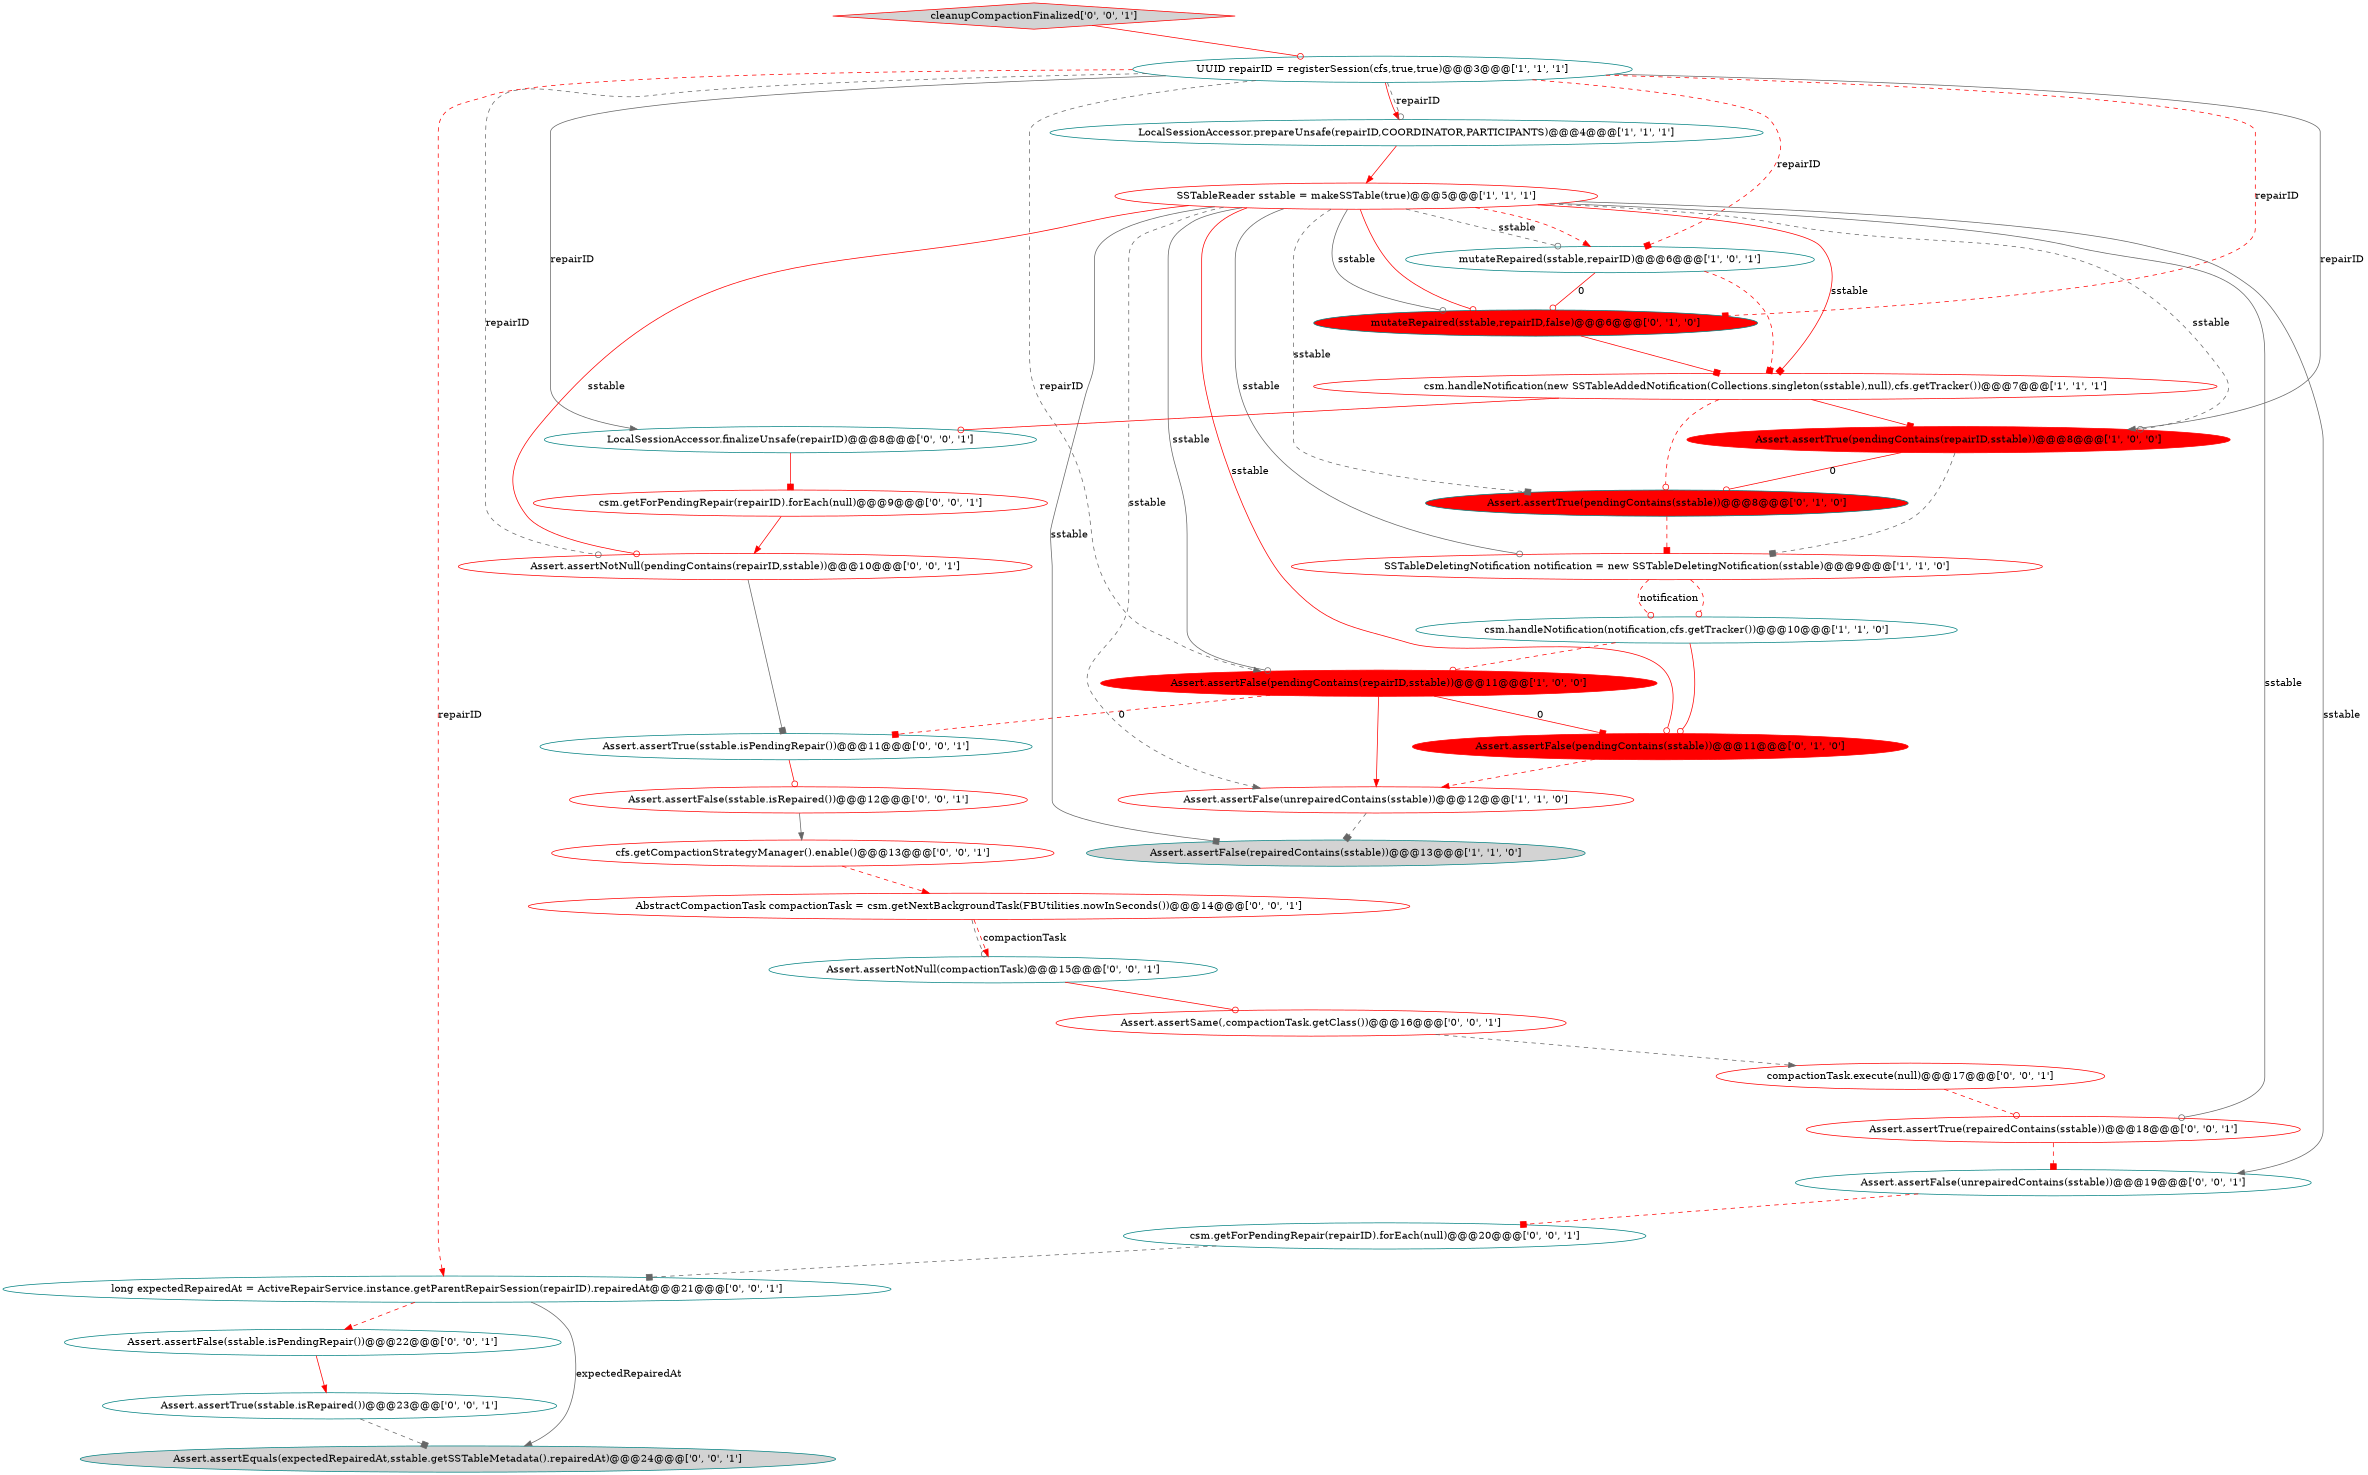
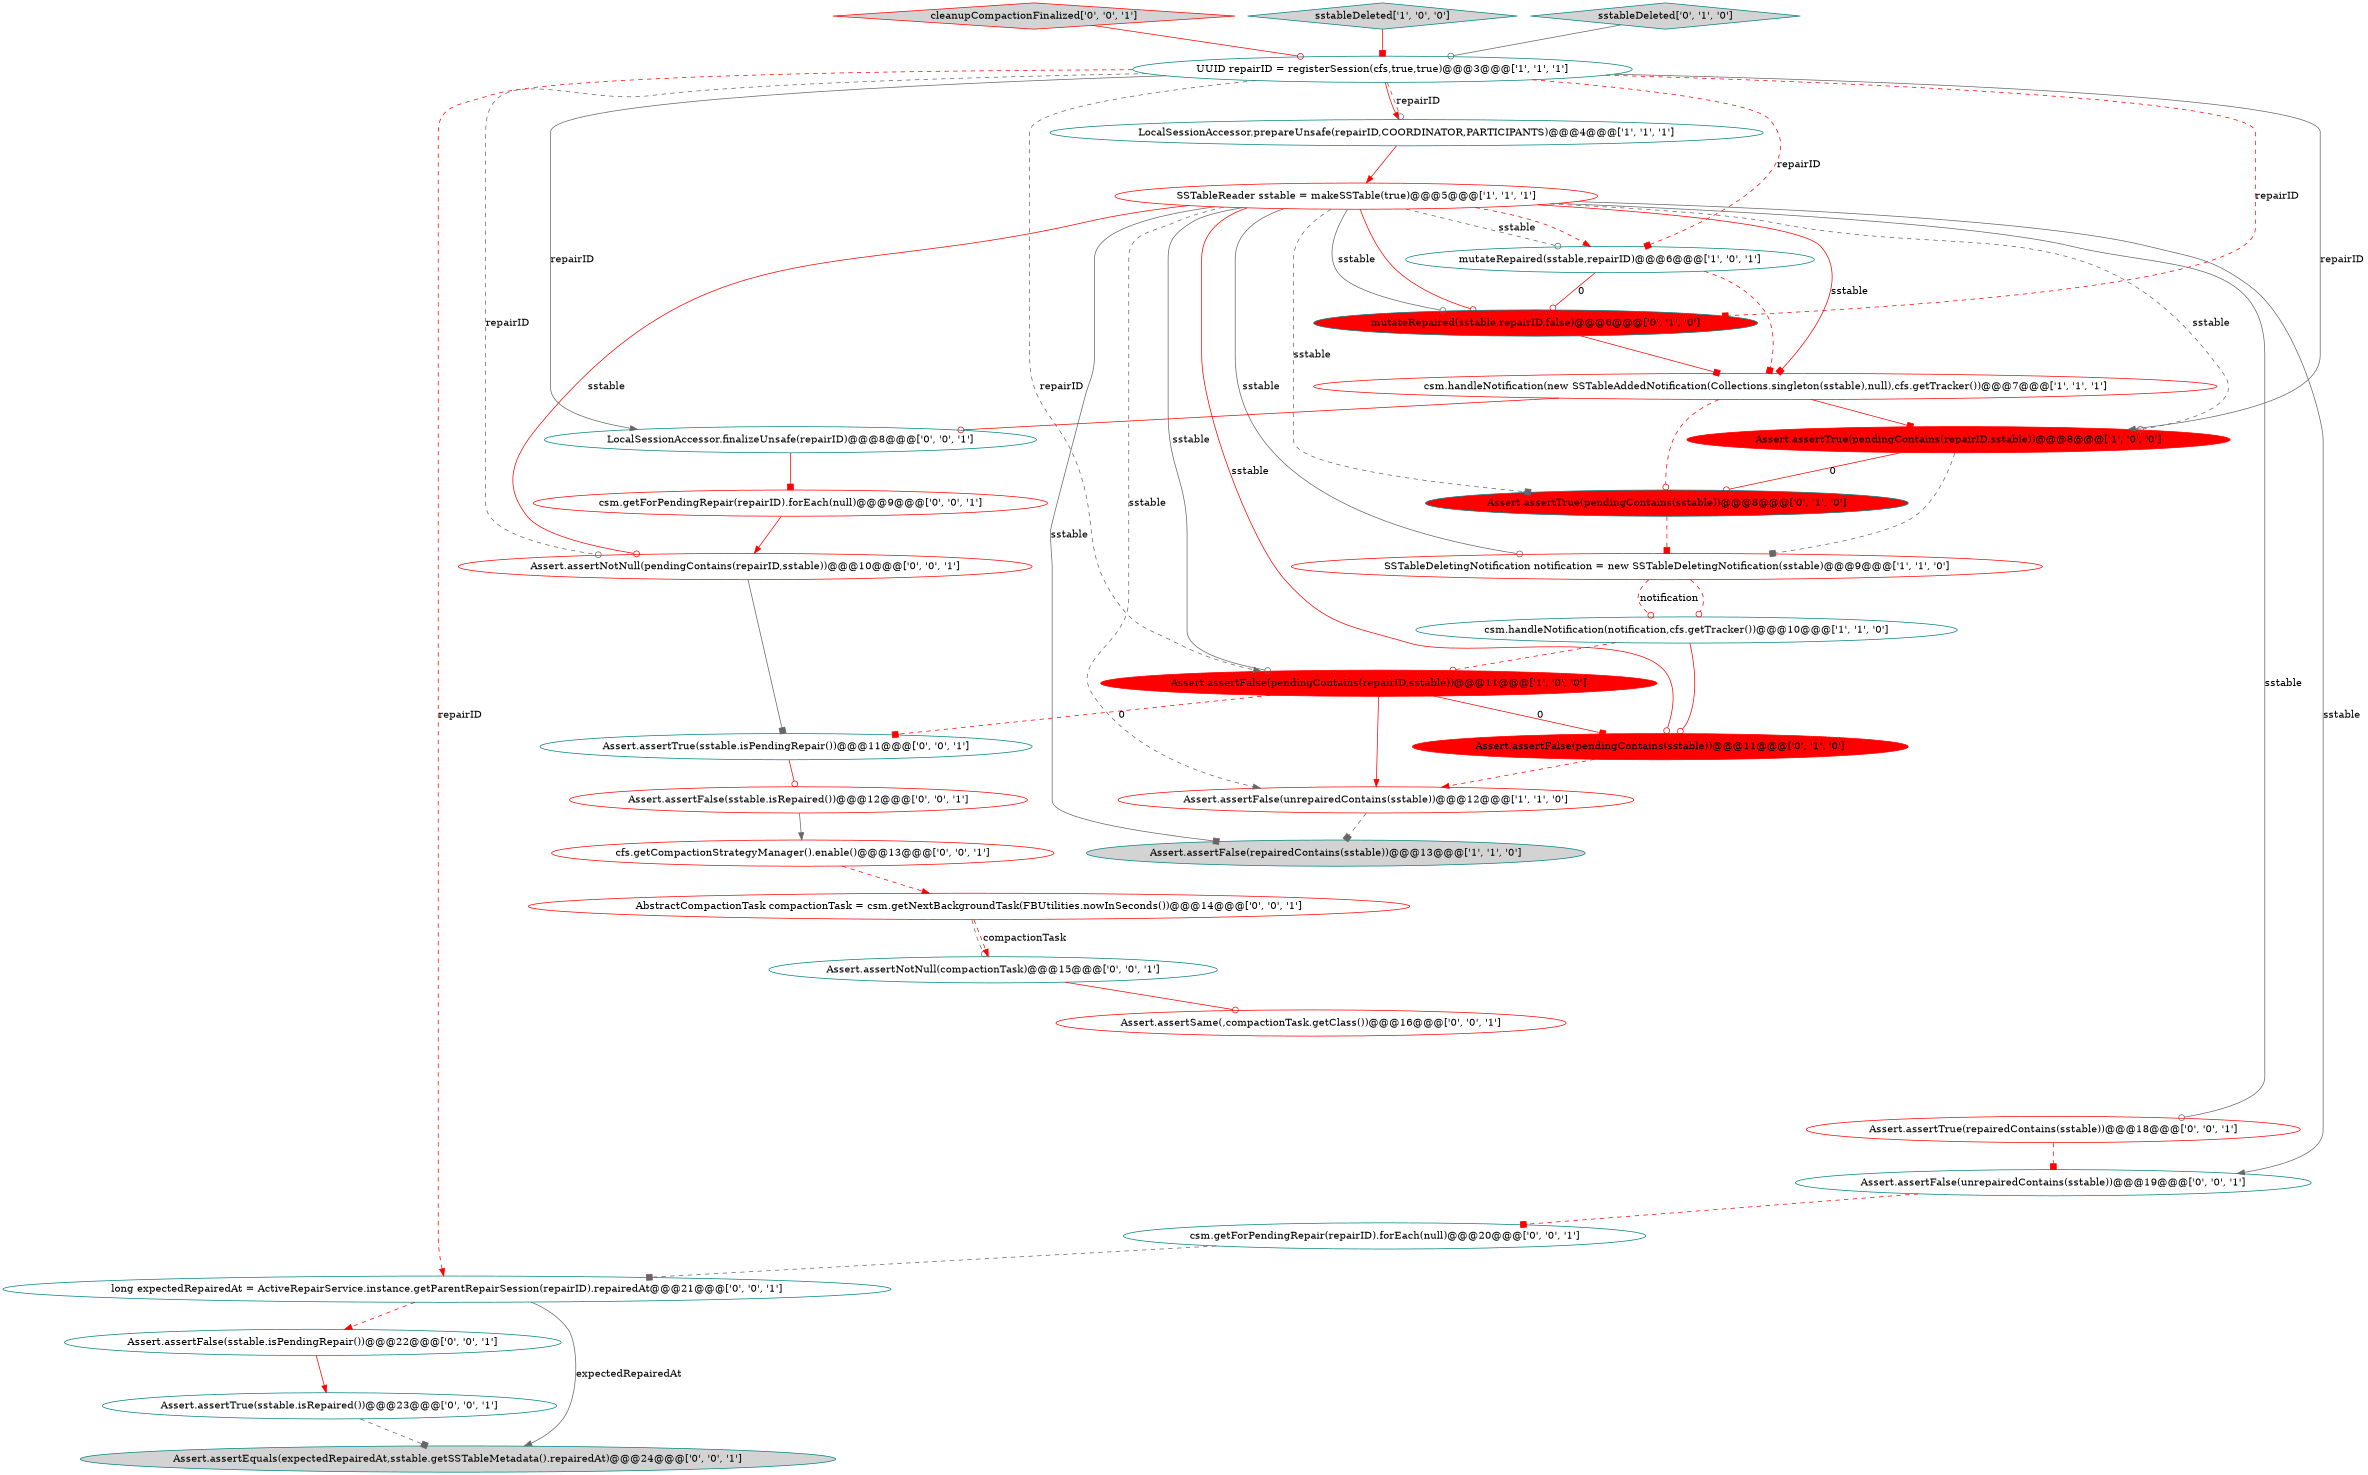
none -> (1382, 16)
none -> (1665, 16)
(1910, 1076) -> none
